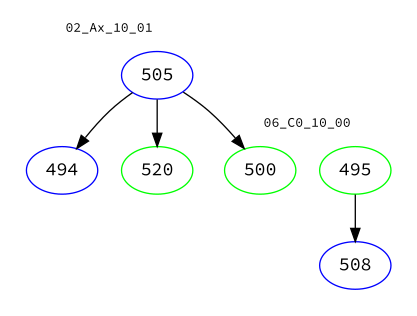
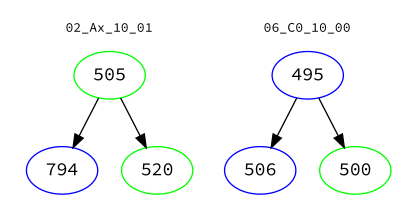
(157, 75) -> (110, 75)
(222, 124) -> (328, 117)
(62, 170) -> (62, 170)
(355, 170) -> (308, 75)
(355, 265) -> (260, 170)
